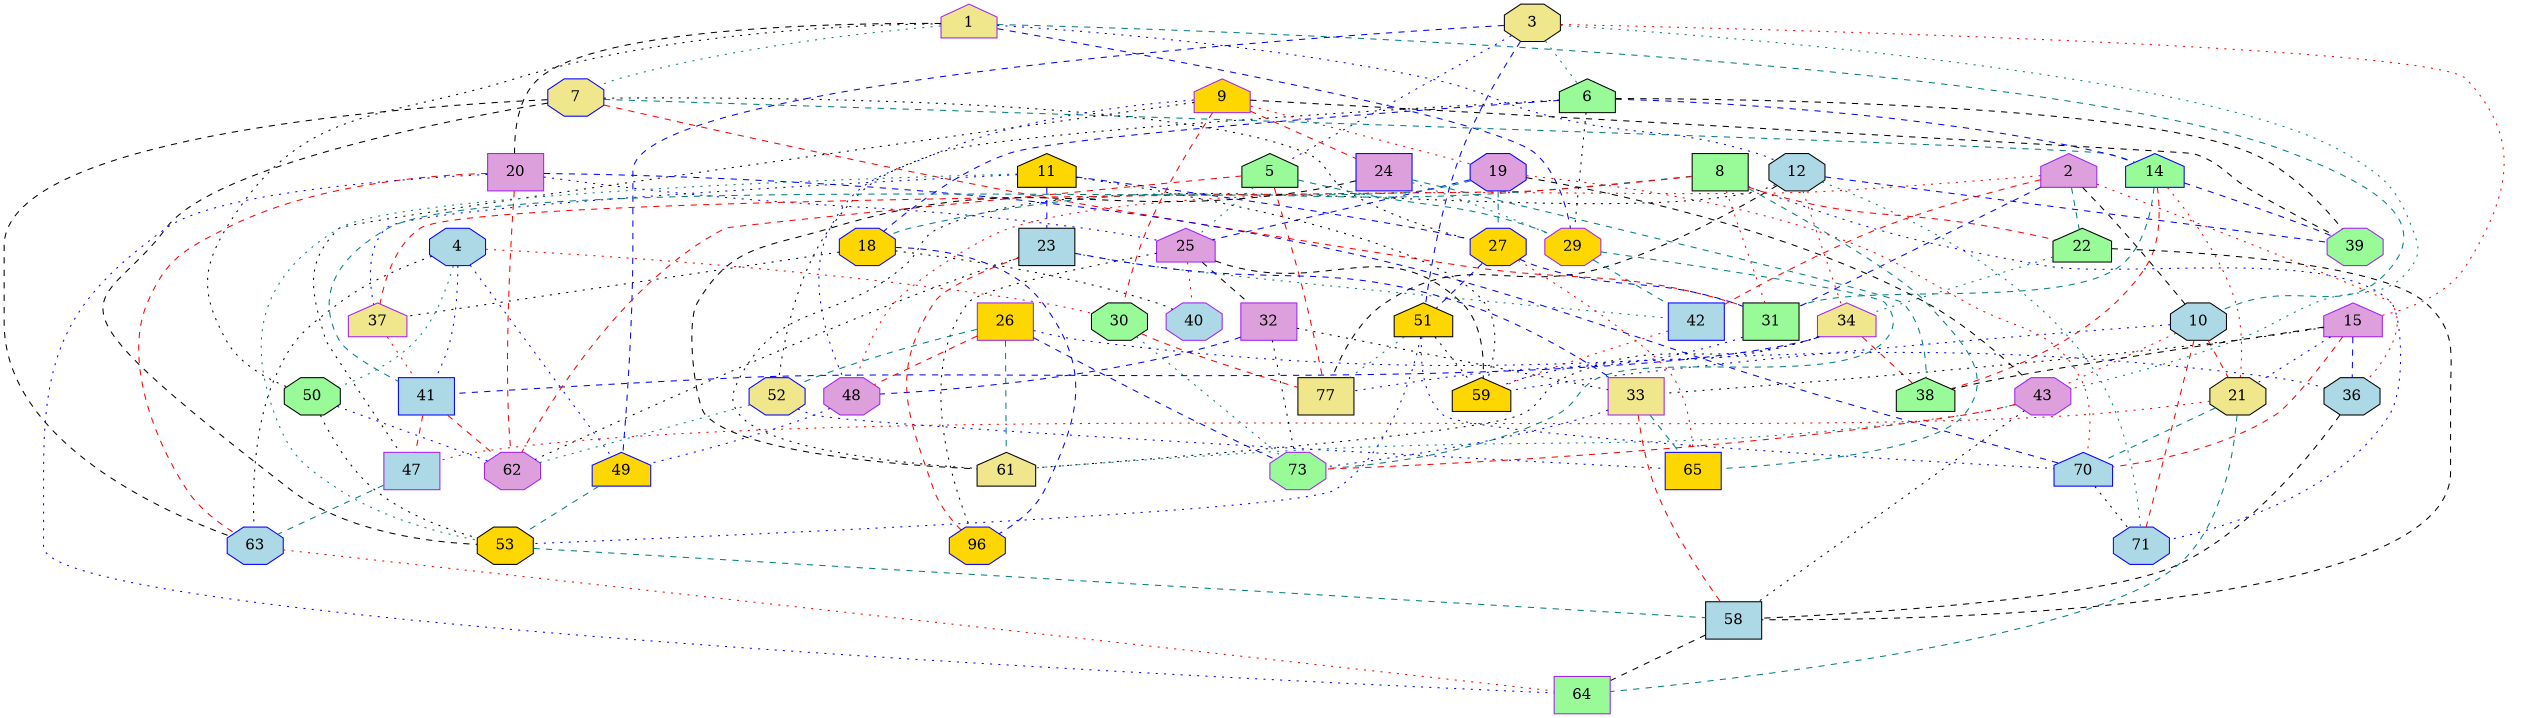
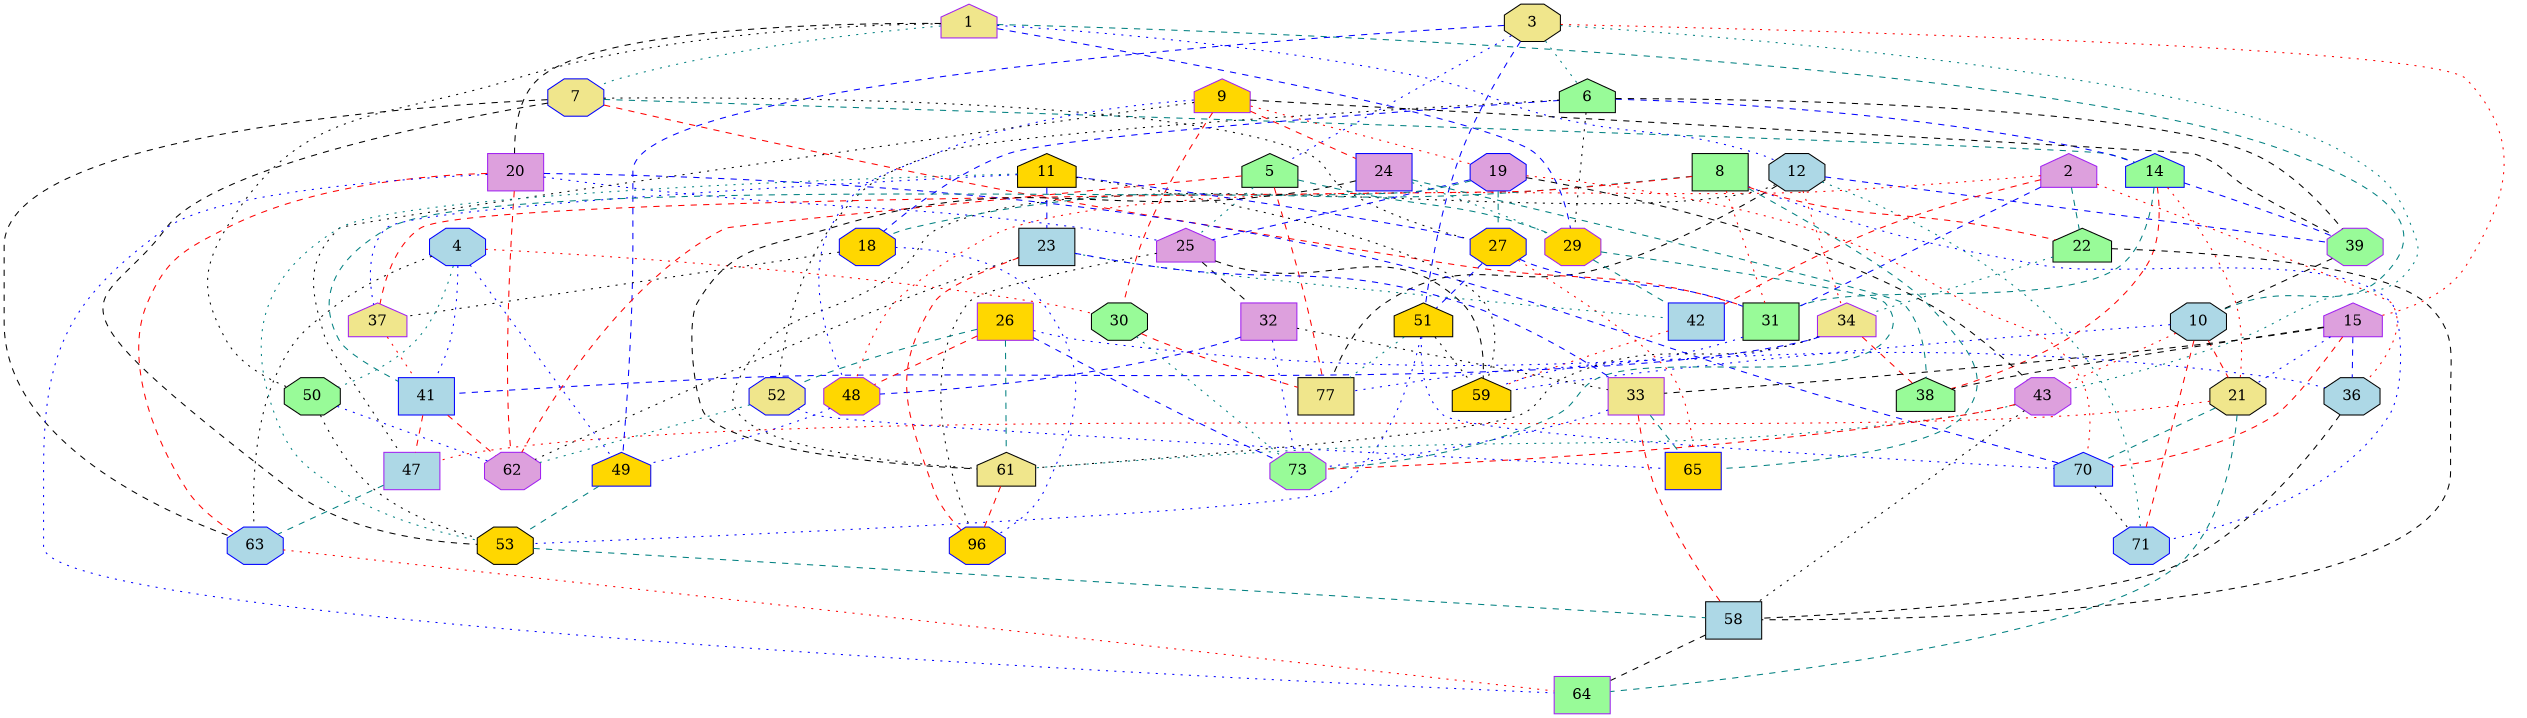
(2130, 239) -> (2277, 284)
(1194, 322) -> none
(1068, 347) -> (1068, 347)
(1995, 366) -> (1995, 366)
(852, 396) -> (852, 396)
(1283, 396) -> (1283, 396)
none -> (993, 507)
